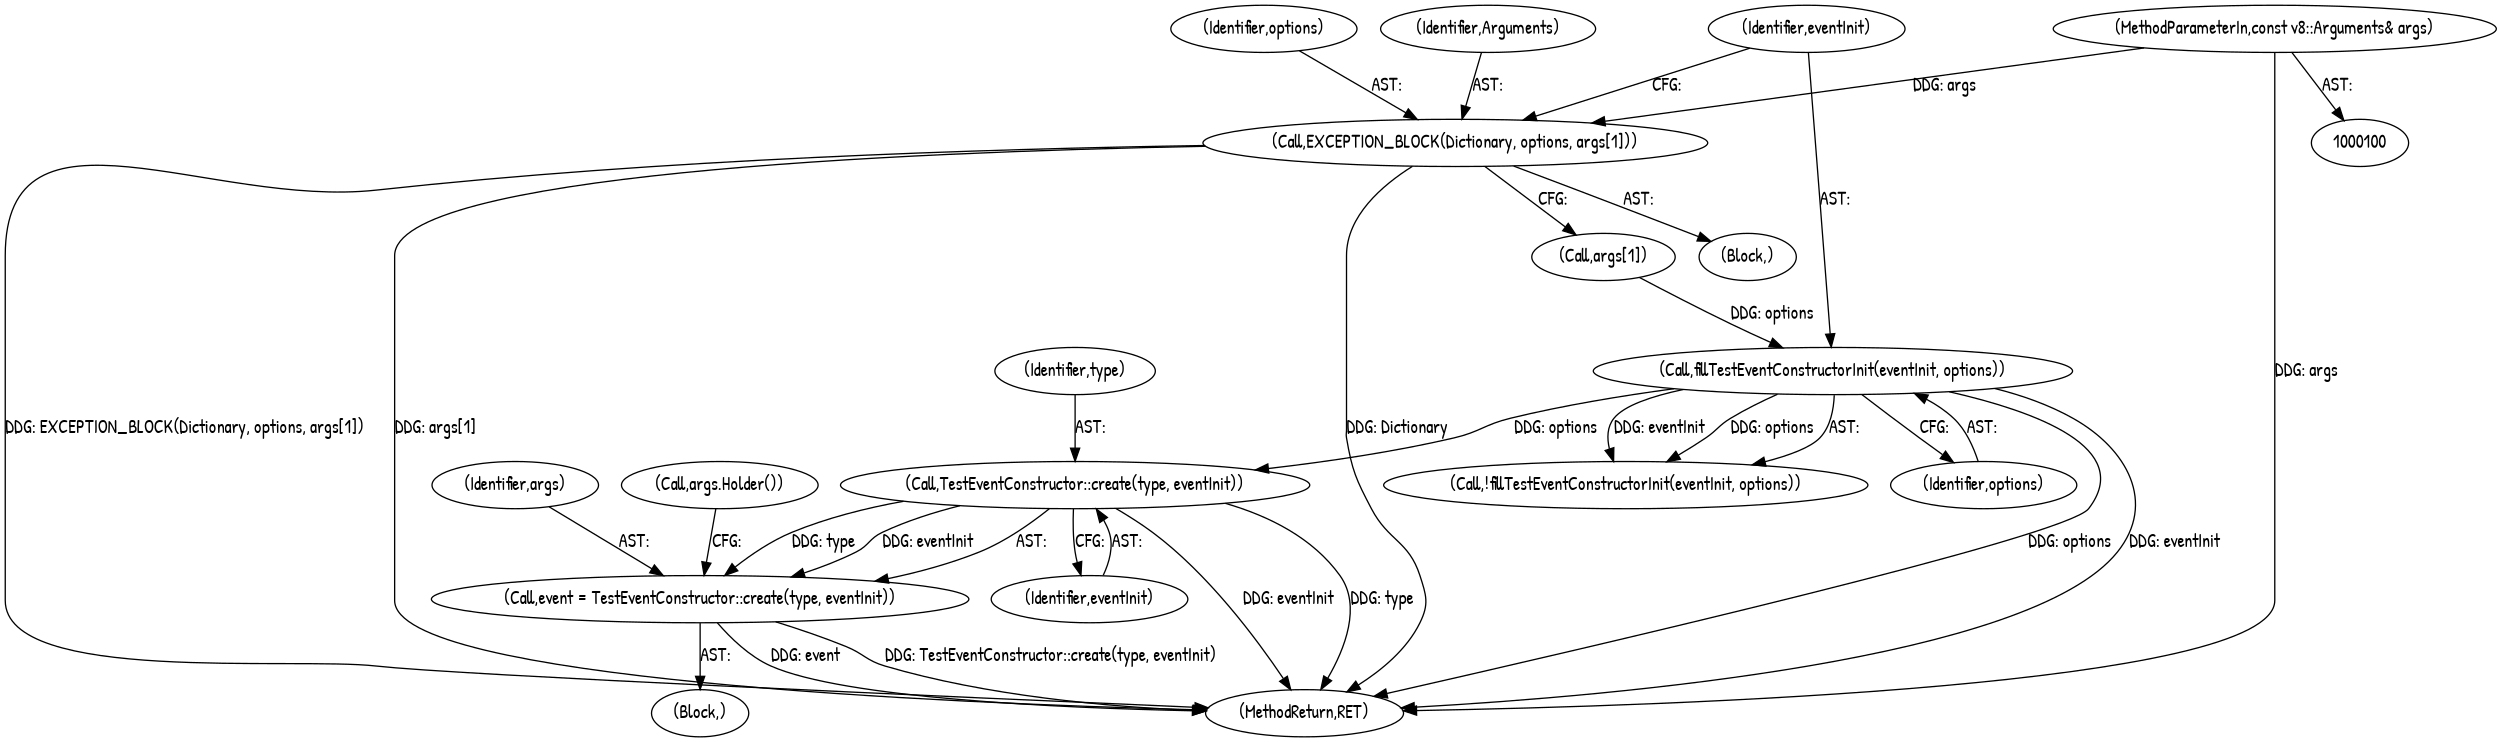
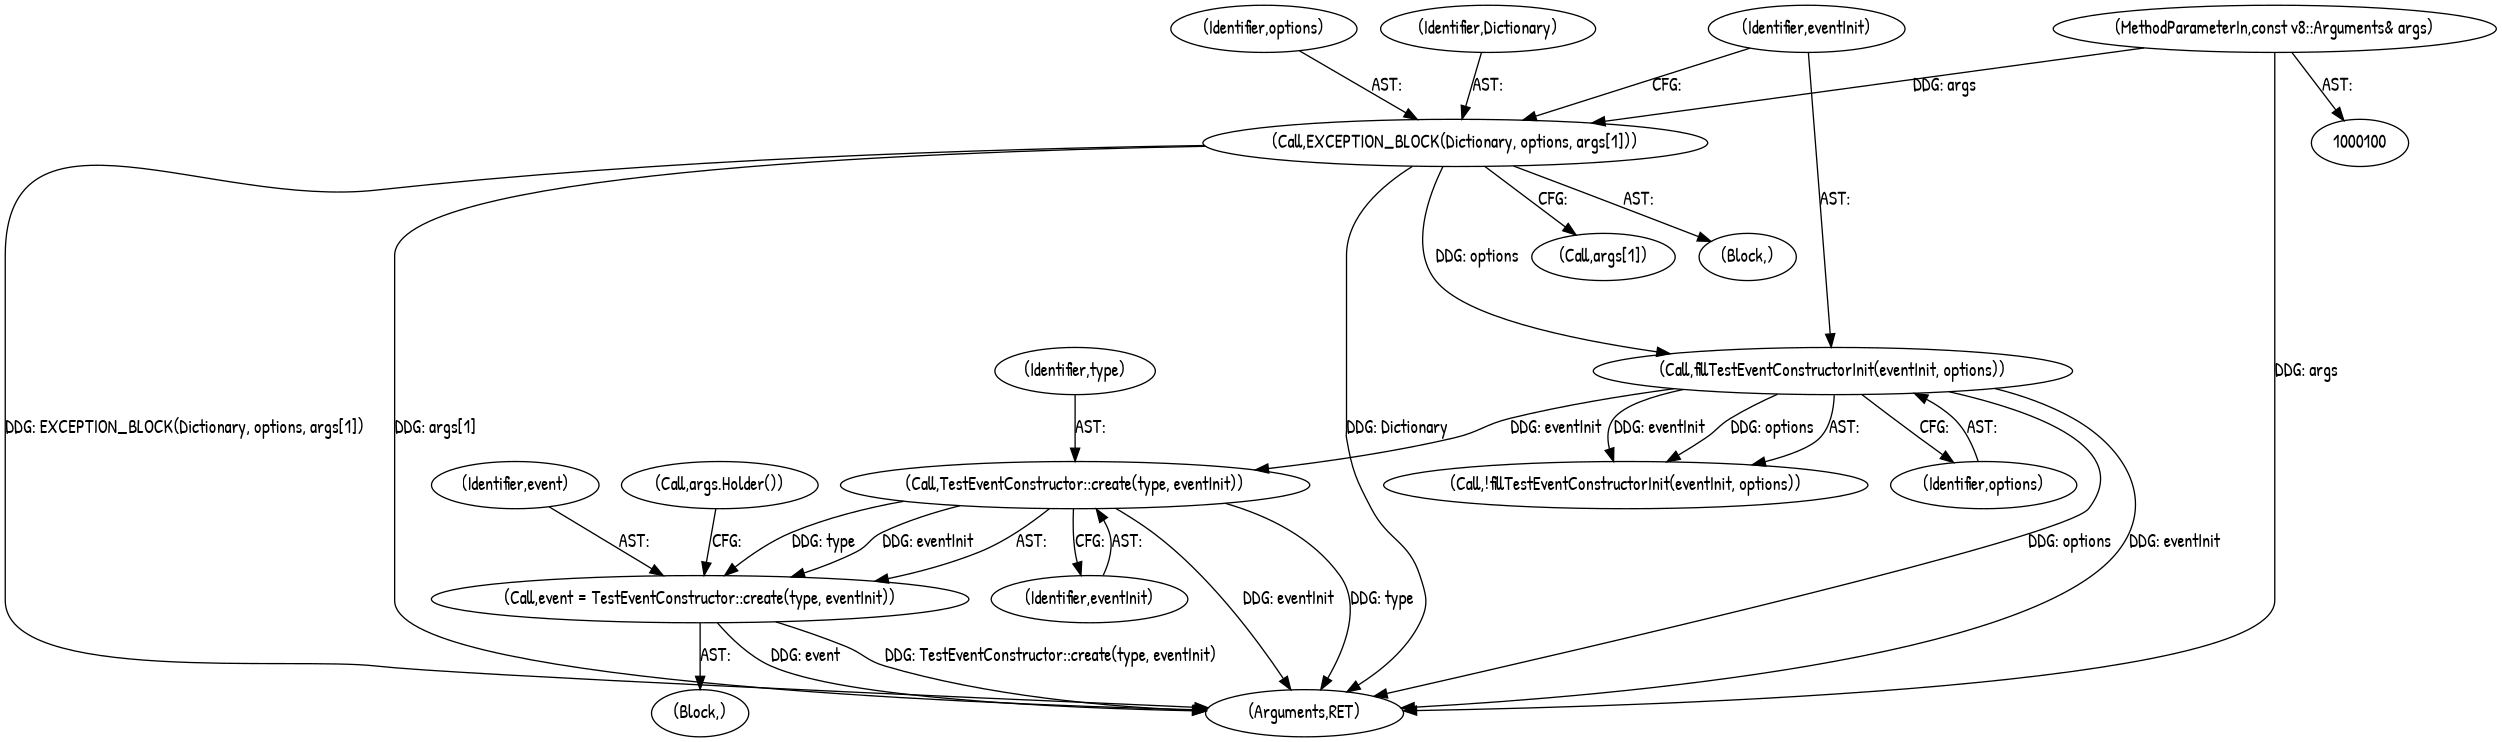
(1488, 29) -> (1488, 29)
(1705, 311) -> (1484, 311)
(1556, 428) -> (1556, 428)
(515, 485) -> (515, 485)
(1305, 713) -> (1305, 713)
